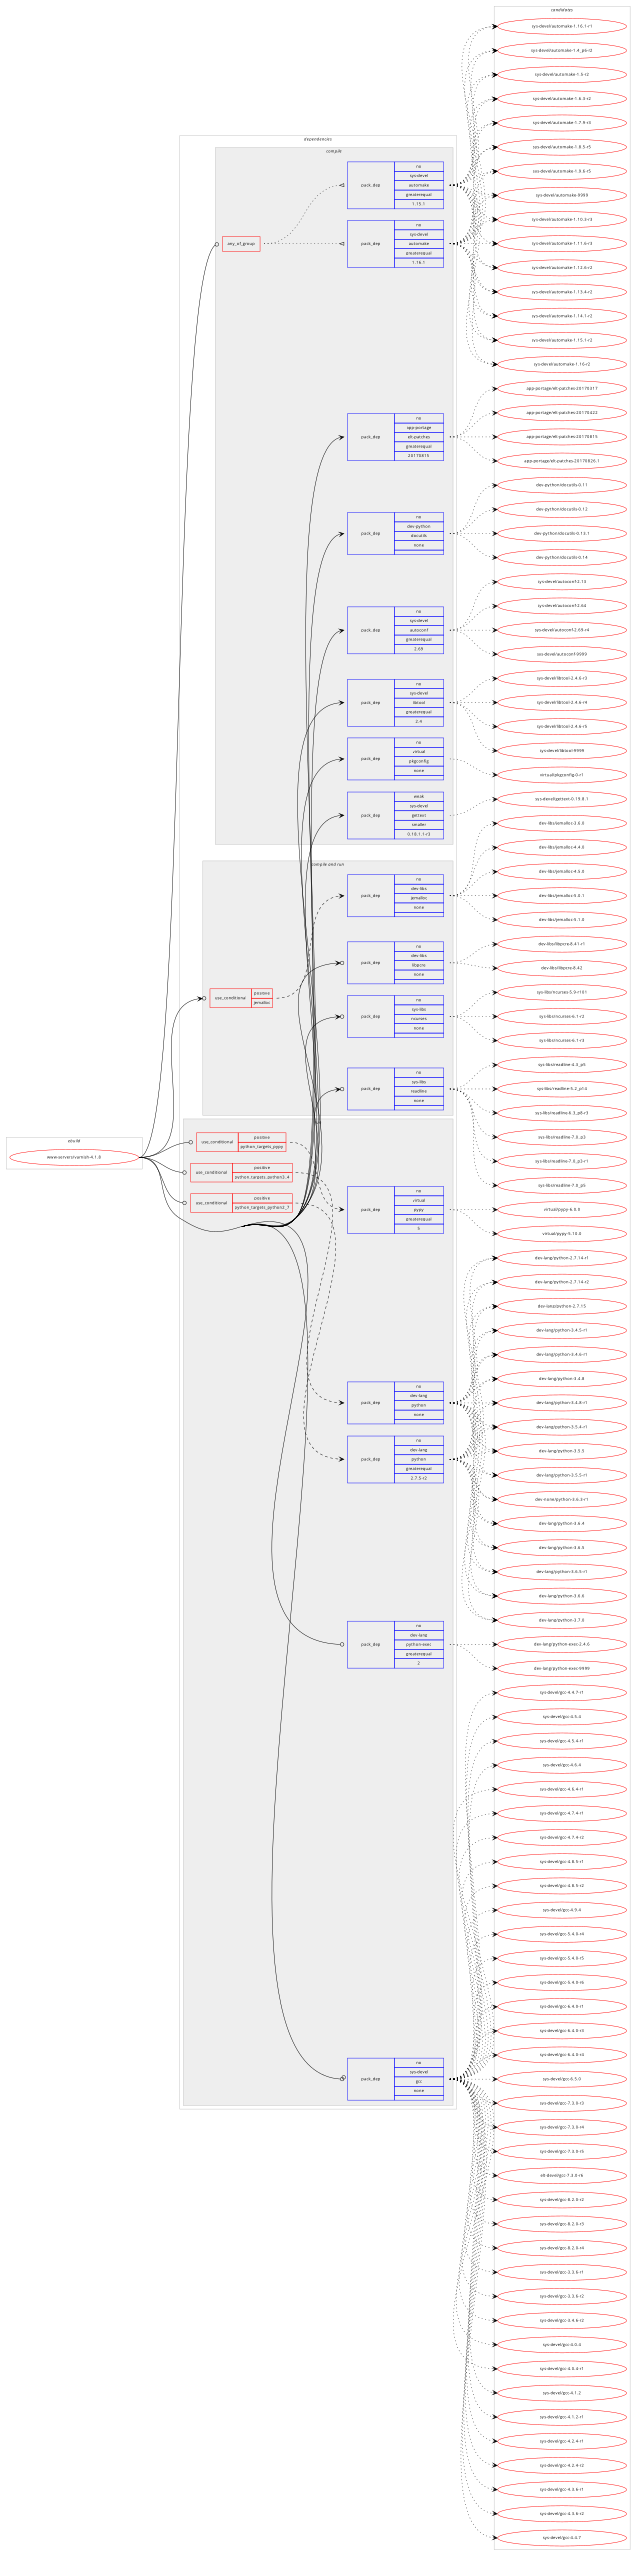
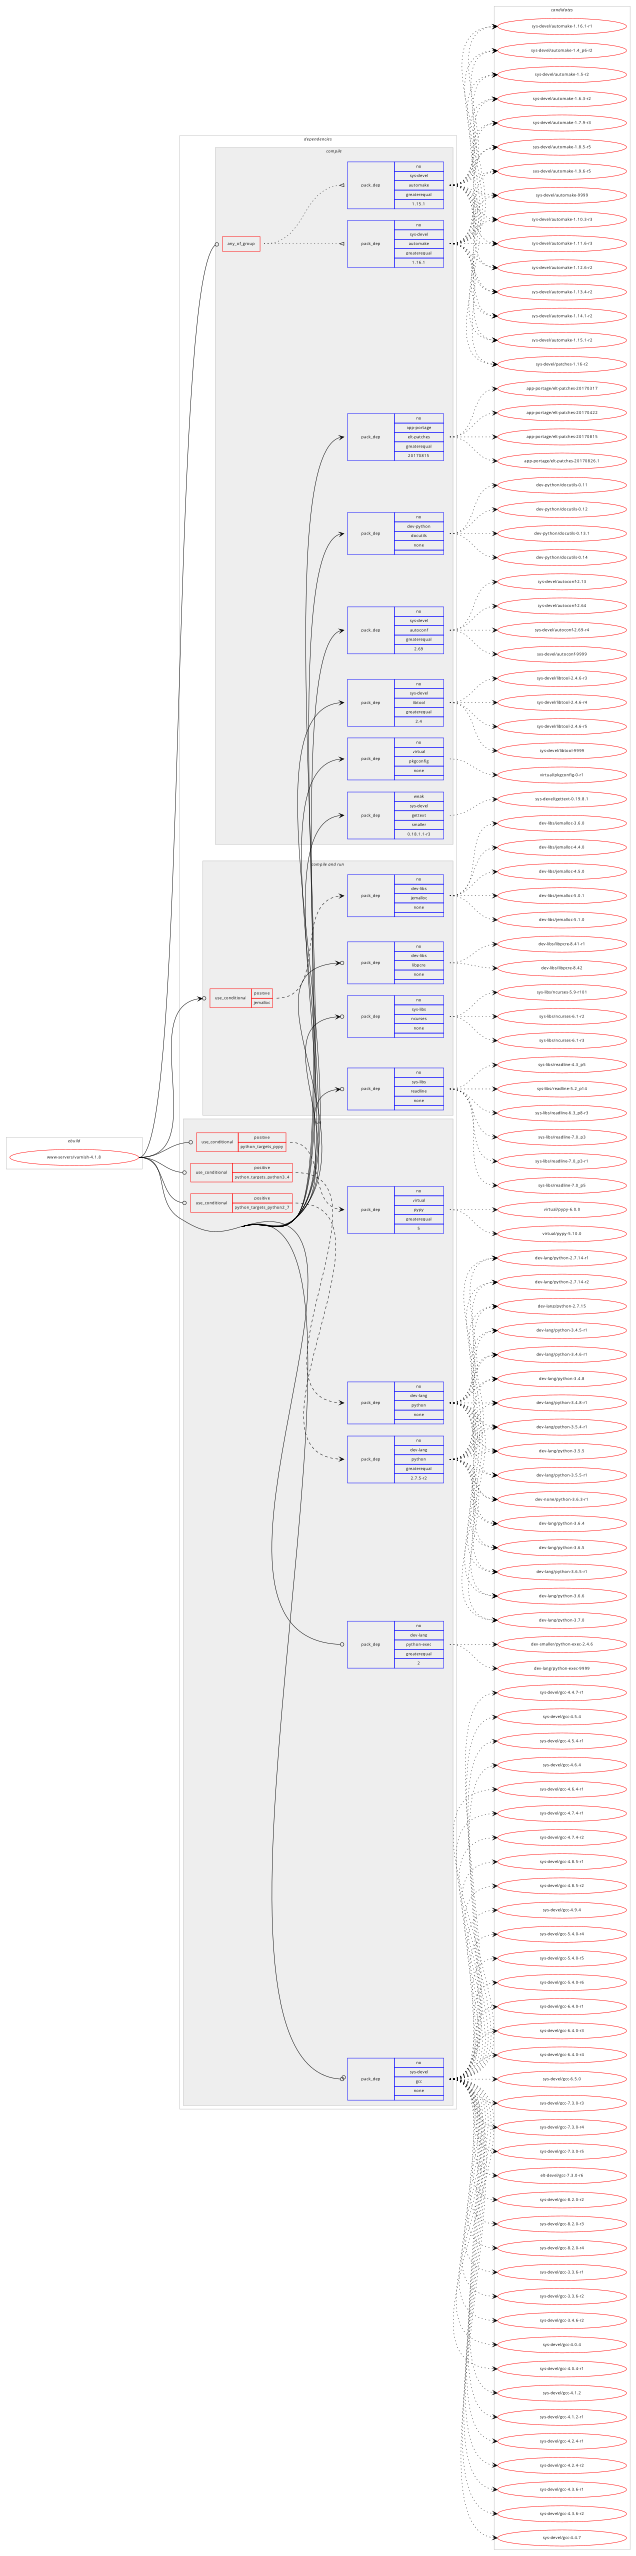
(562, 364) -> (562, 364)
(562, 1644) -> (562, 1644)
